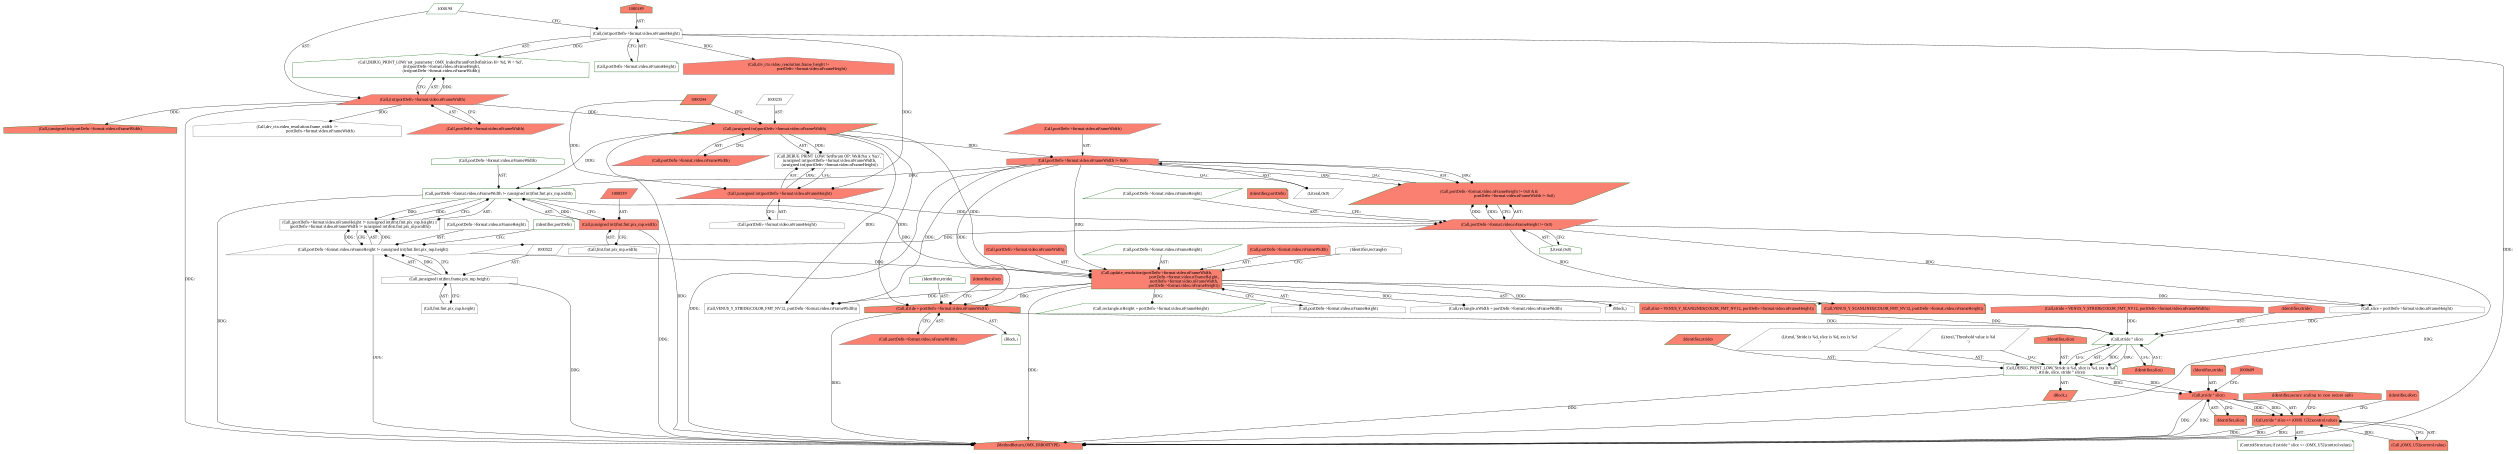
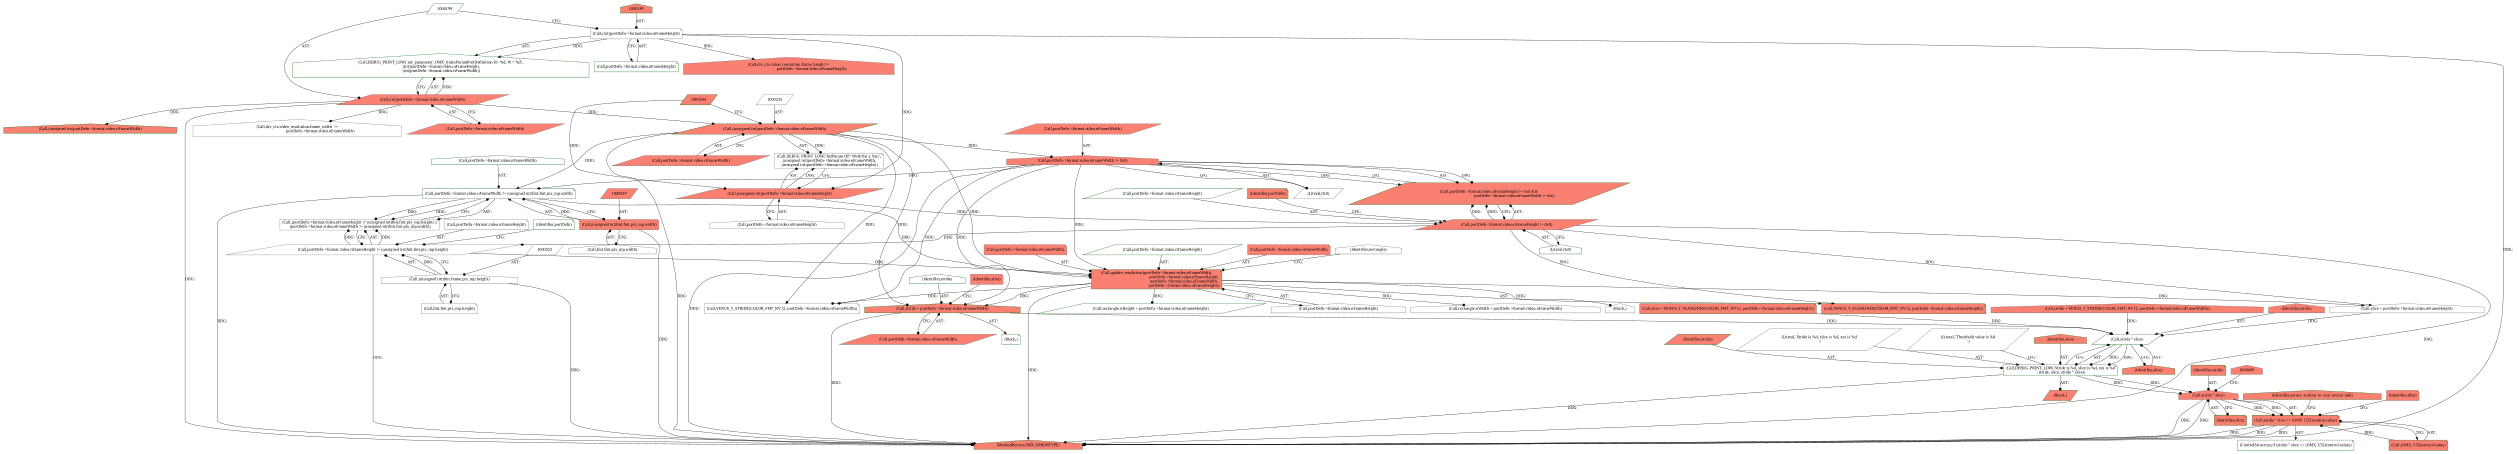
(440, 294) -> (440, 295)
